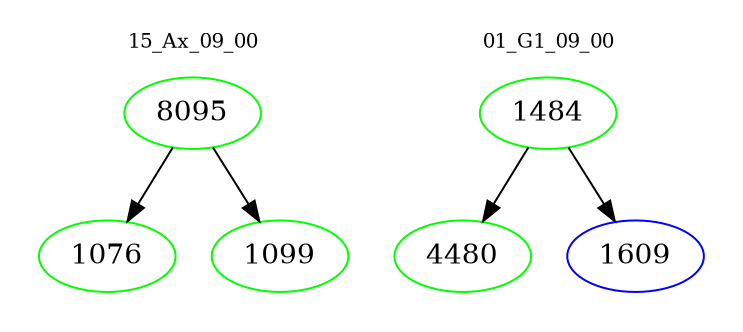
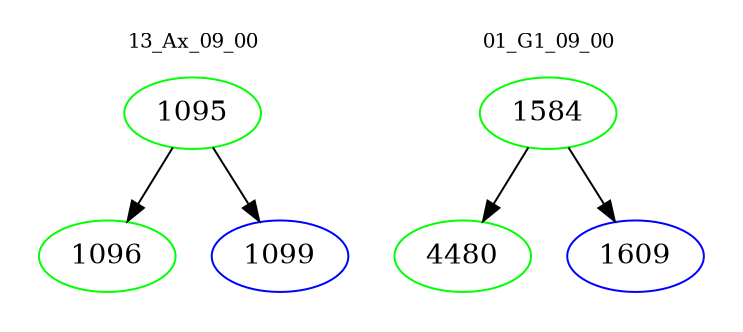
(194, 43) -> (194, 43)
(193, 113) -> (193, 113)
(548, 113) -> (548, 113)
(107, 256) -> (107, 256)
(280, 256) -> (280, 256)
